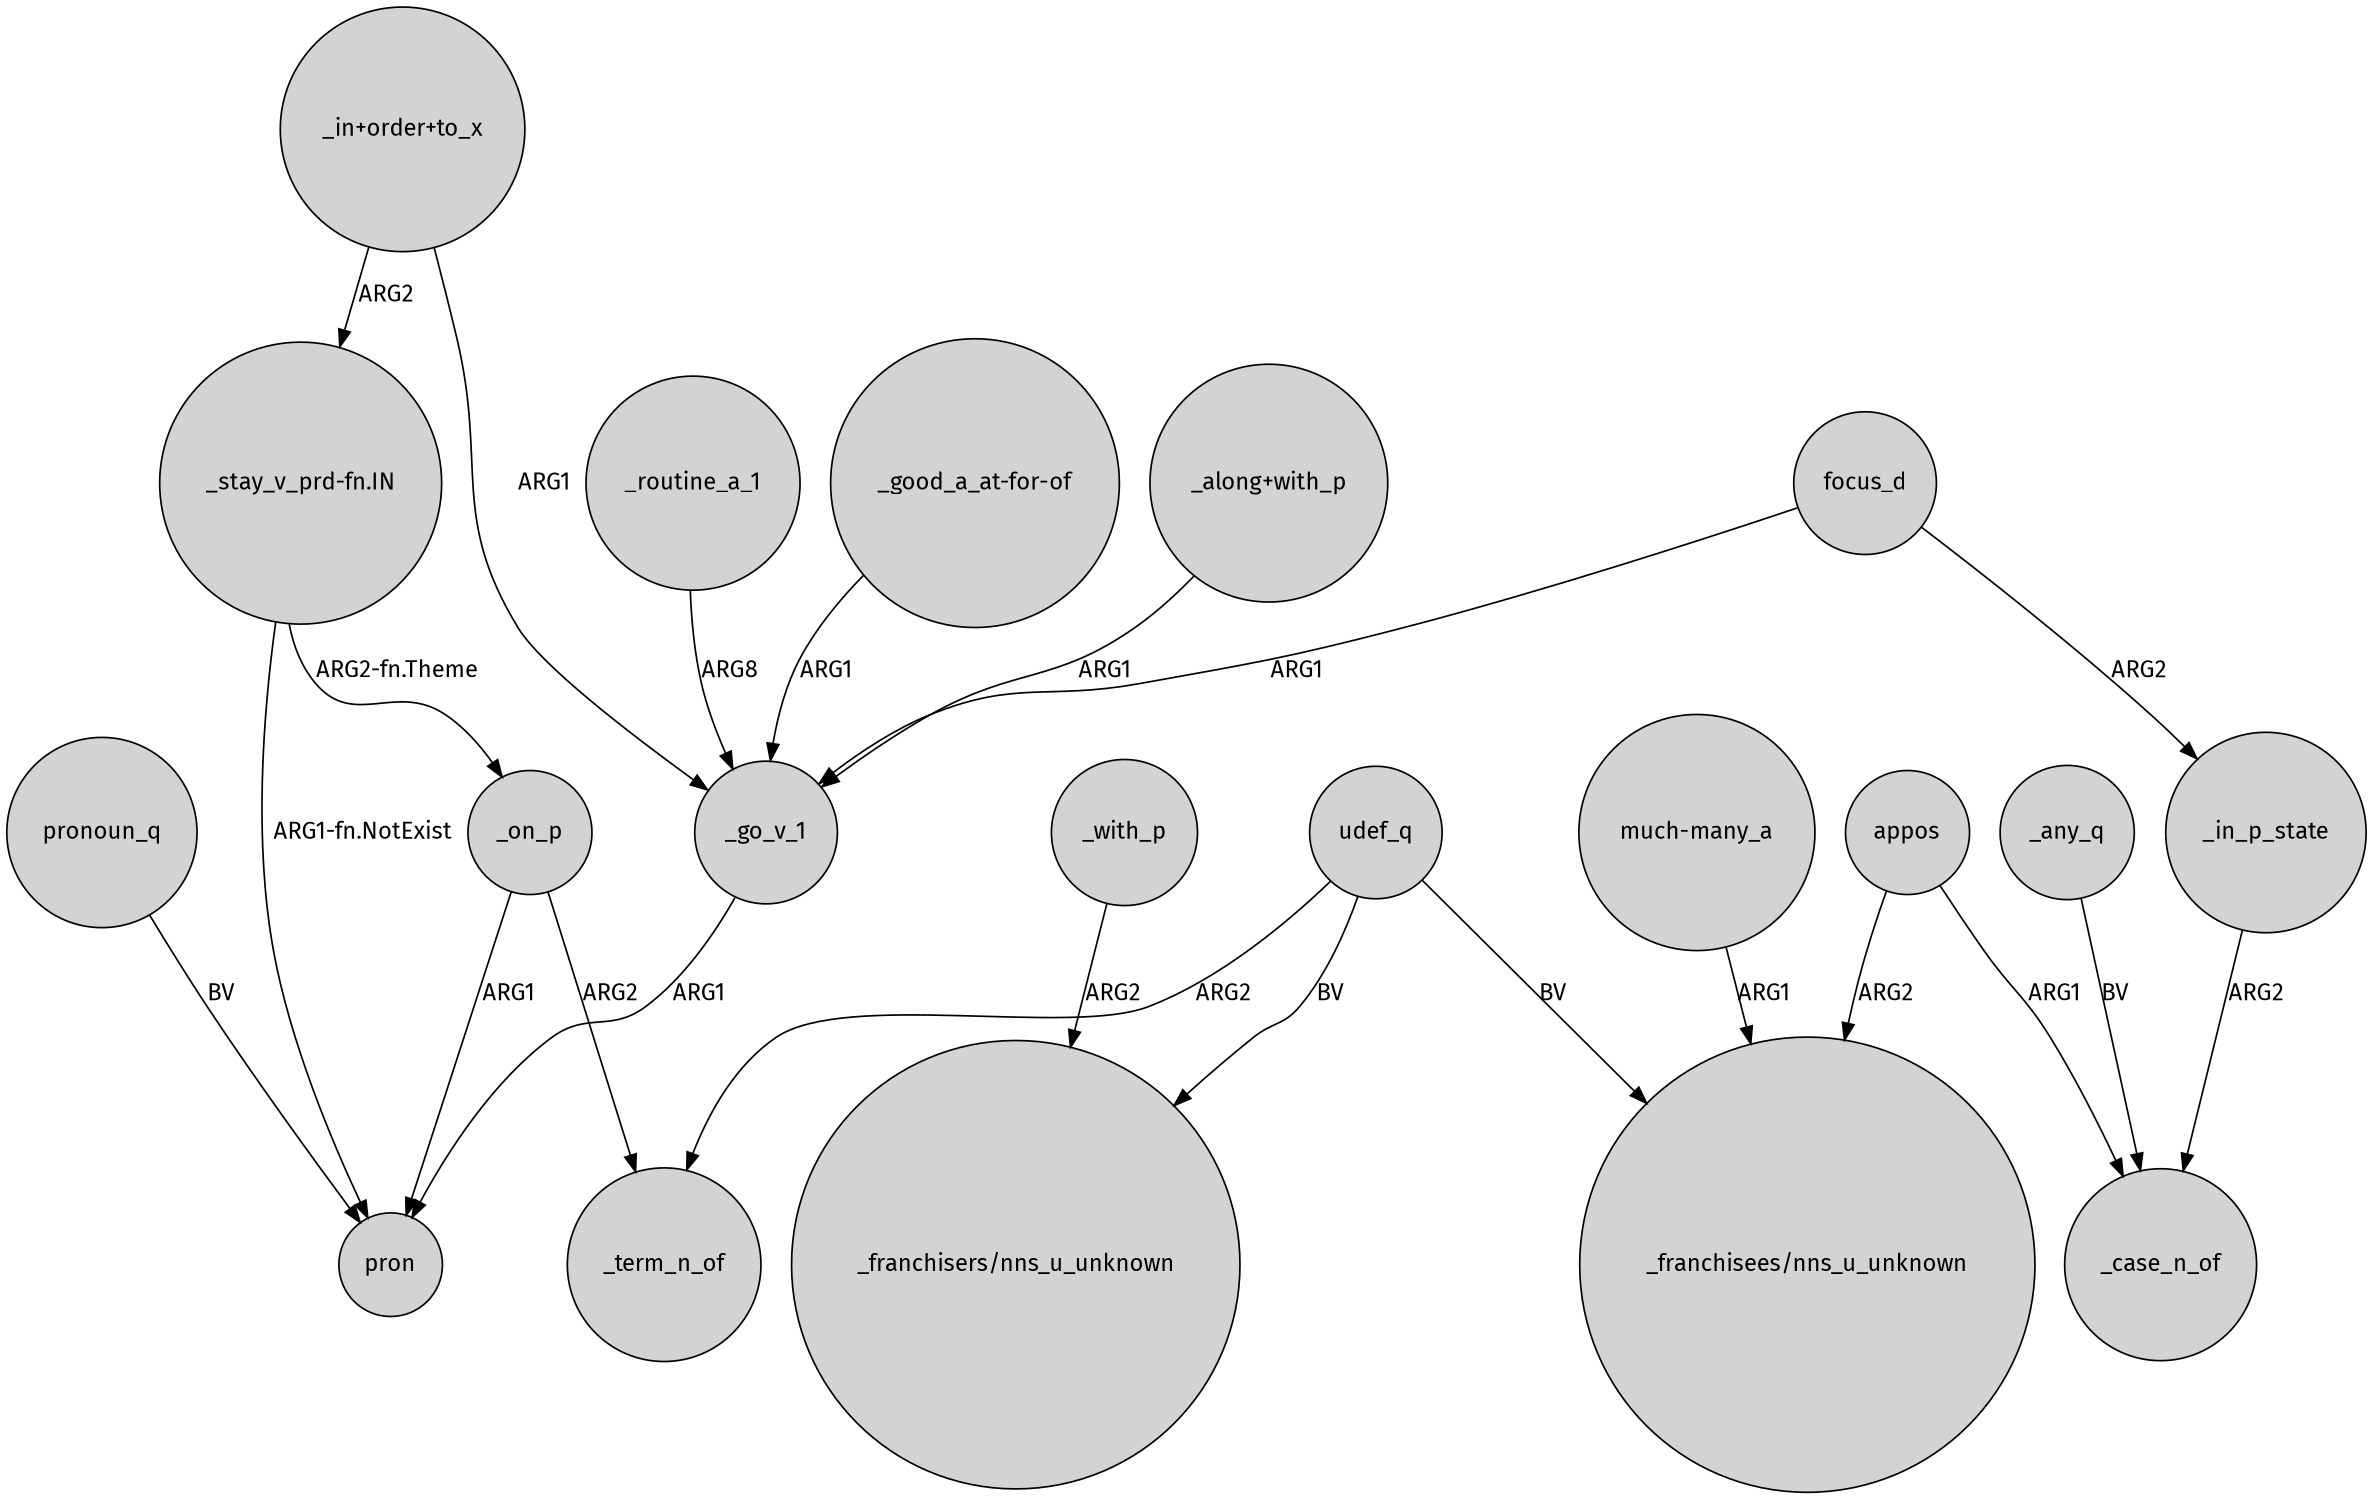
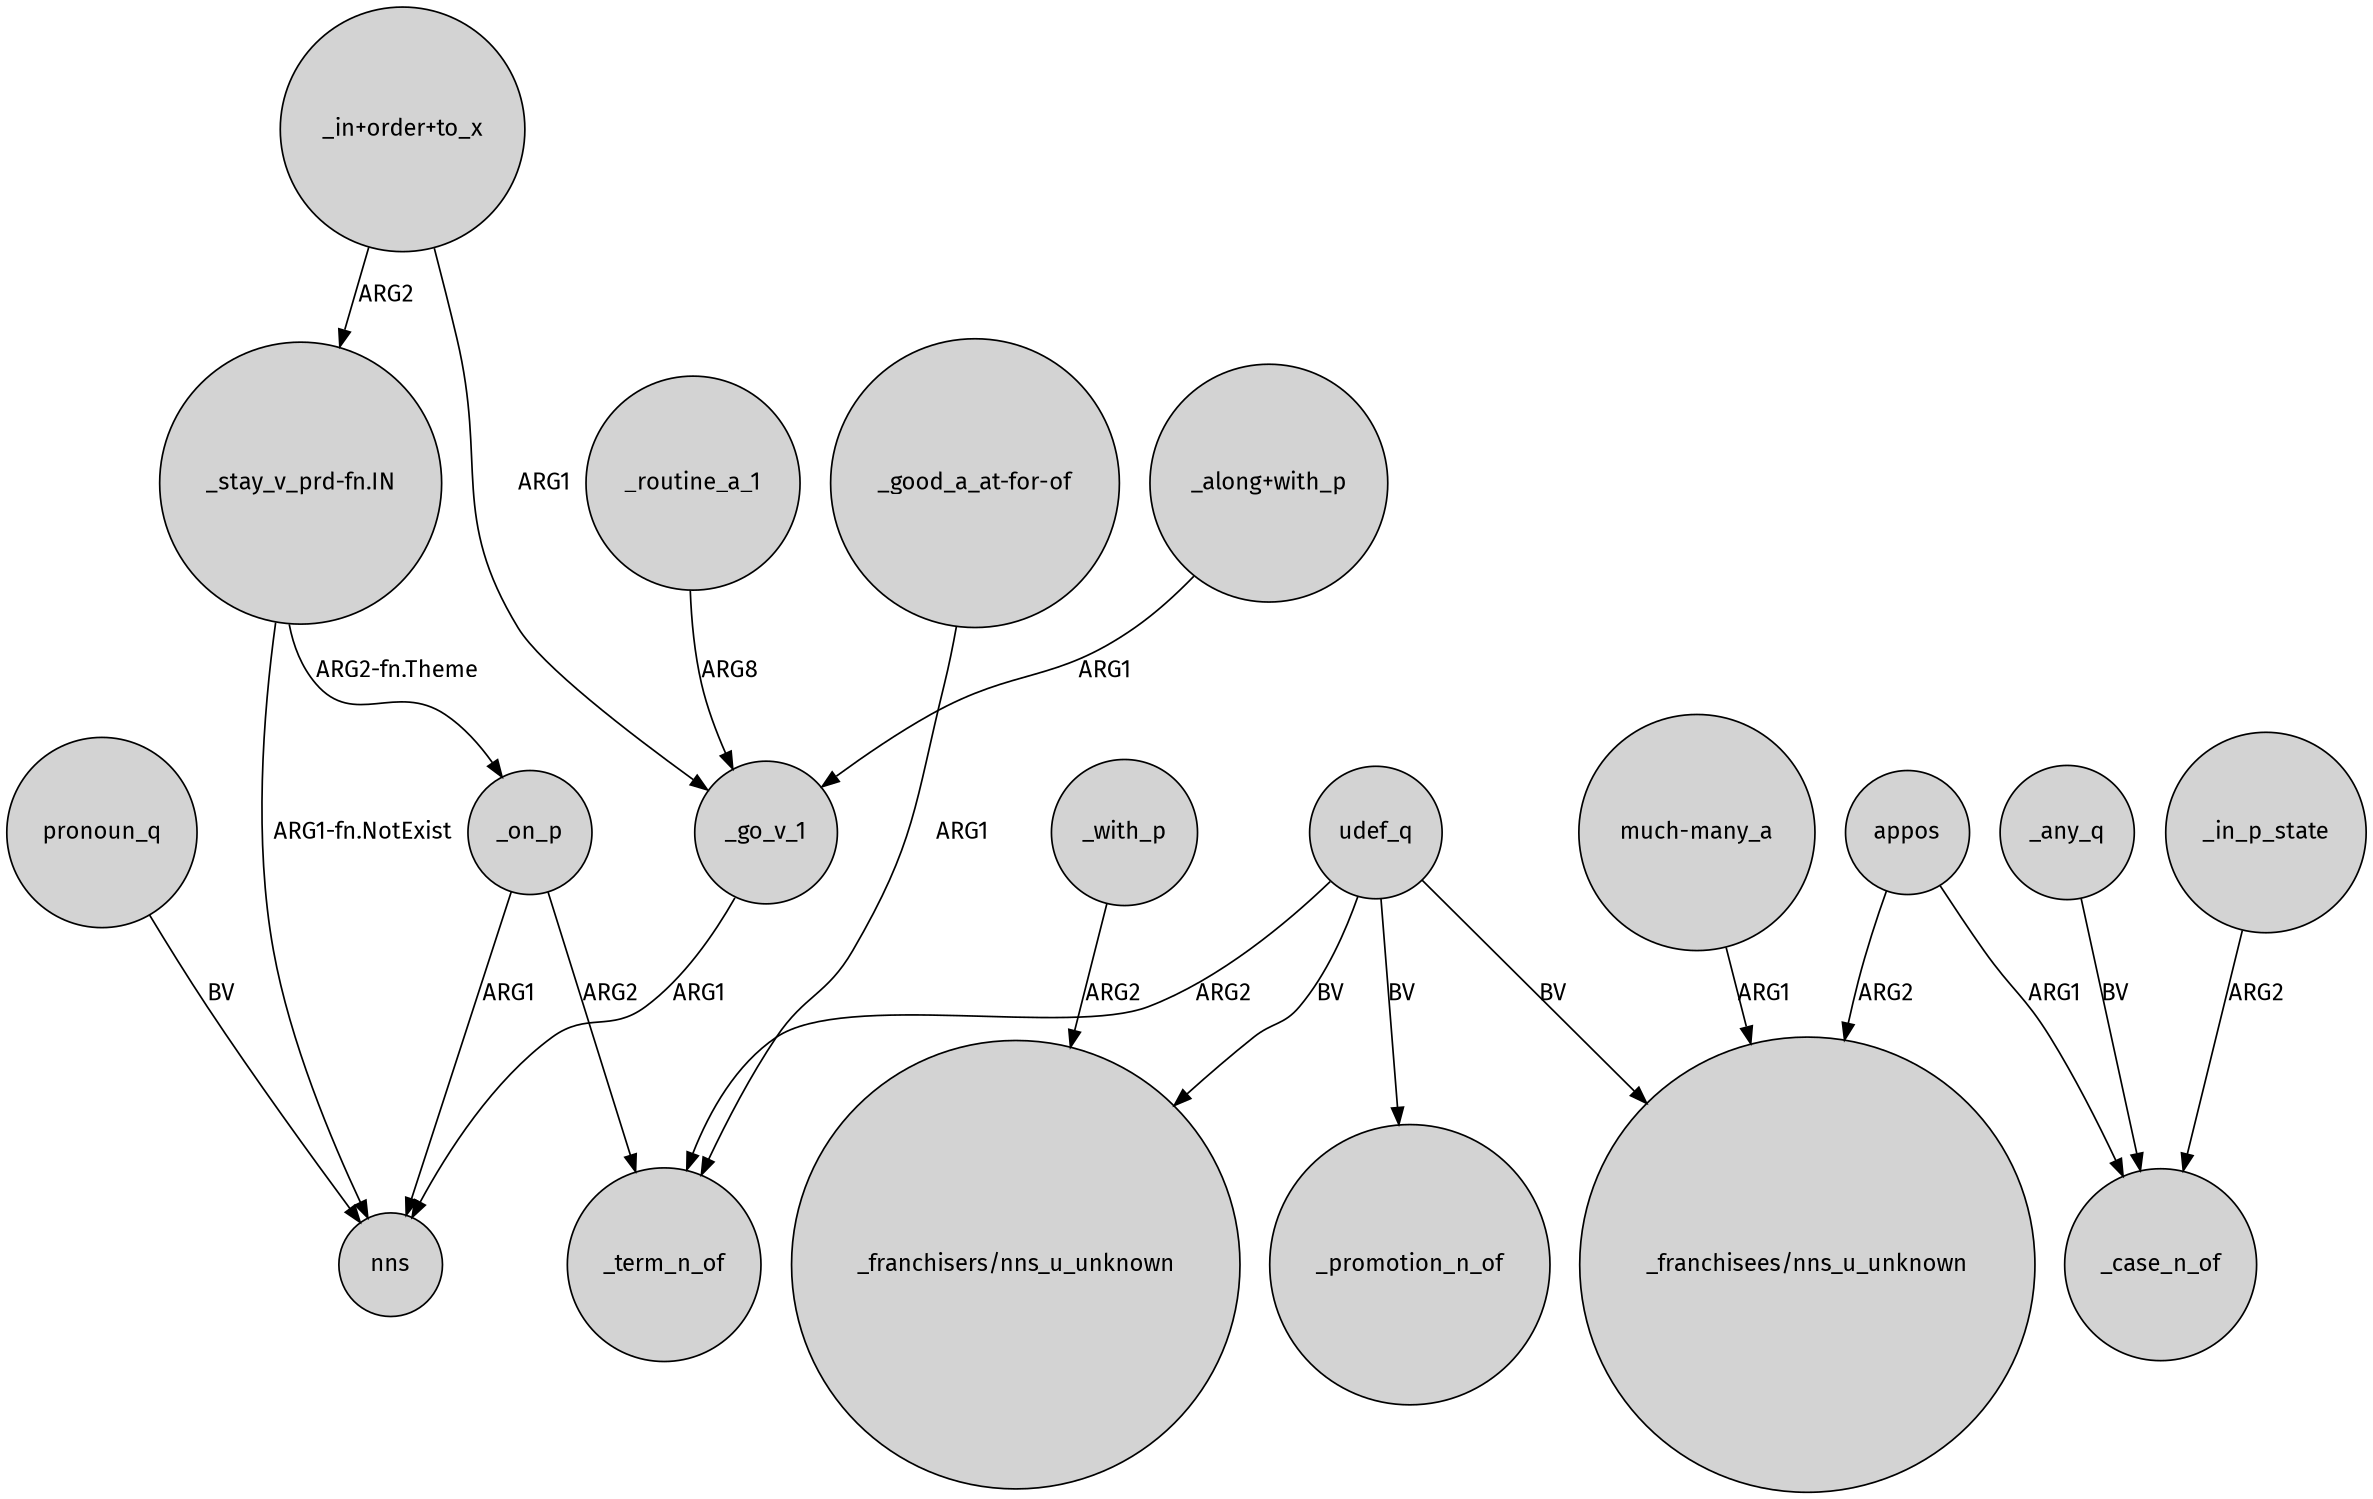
(1865, 483) -> none
(804, 652) -> (874, 913)
(391, 1265) -> (391, 1265)
none -> (1410, 1265)
